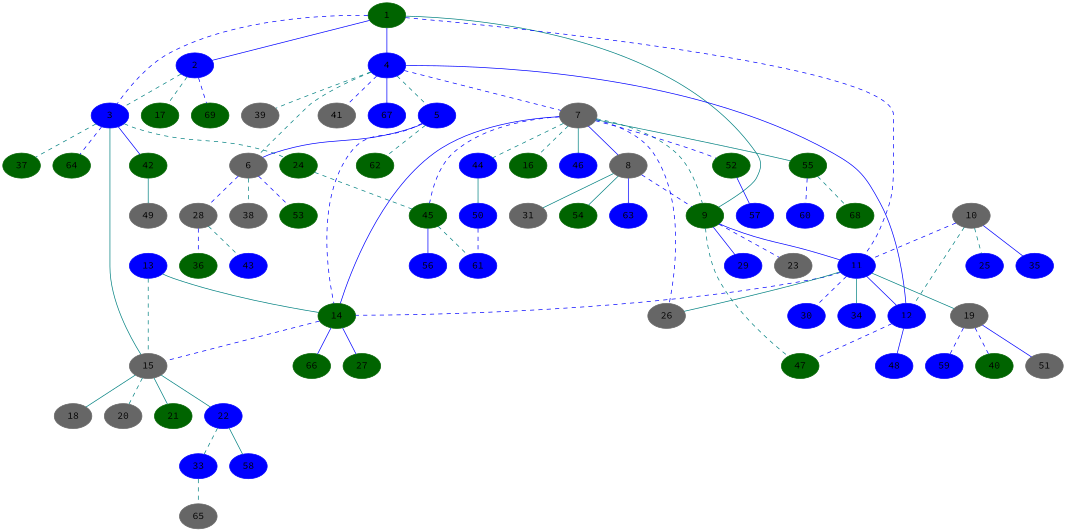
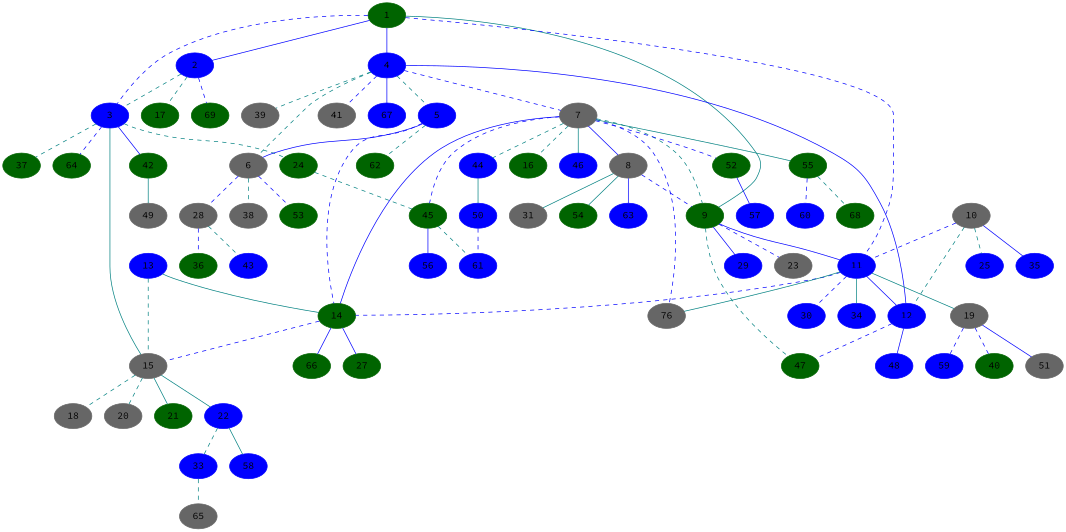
(667, 316) -> (667, 316)
(111, 391) -> (111, 391)
